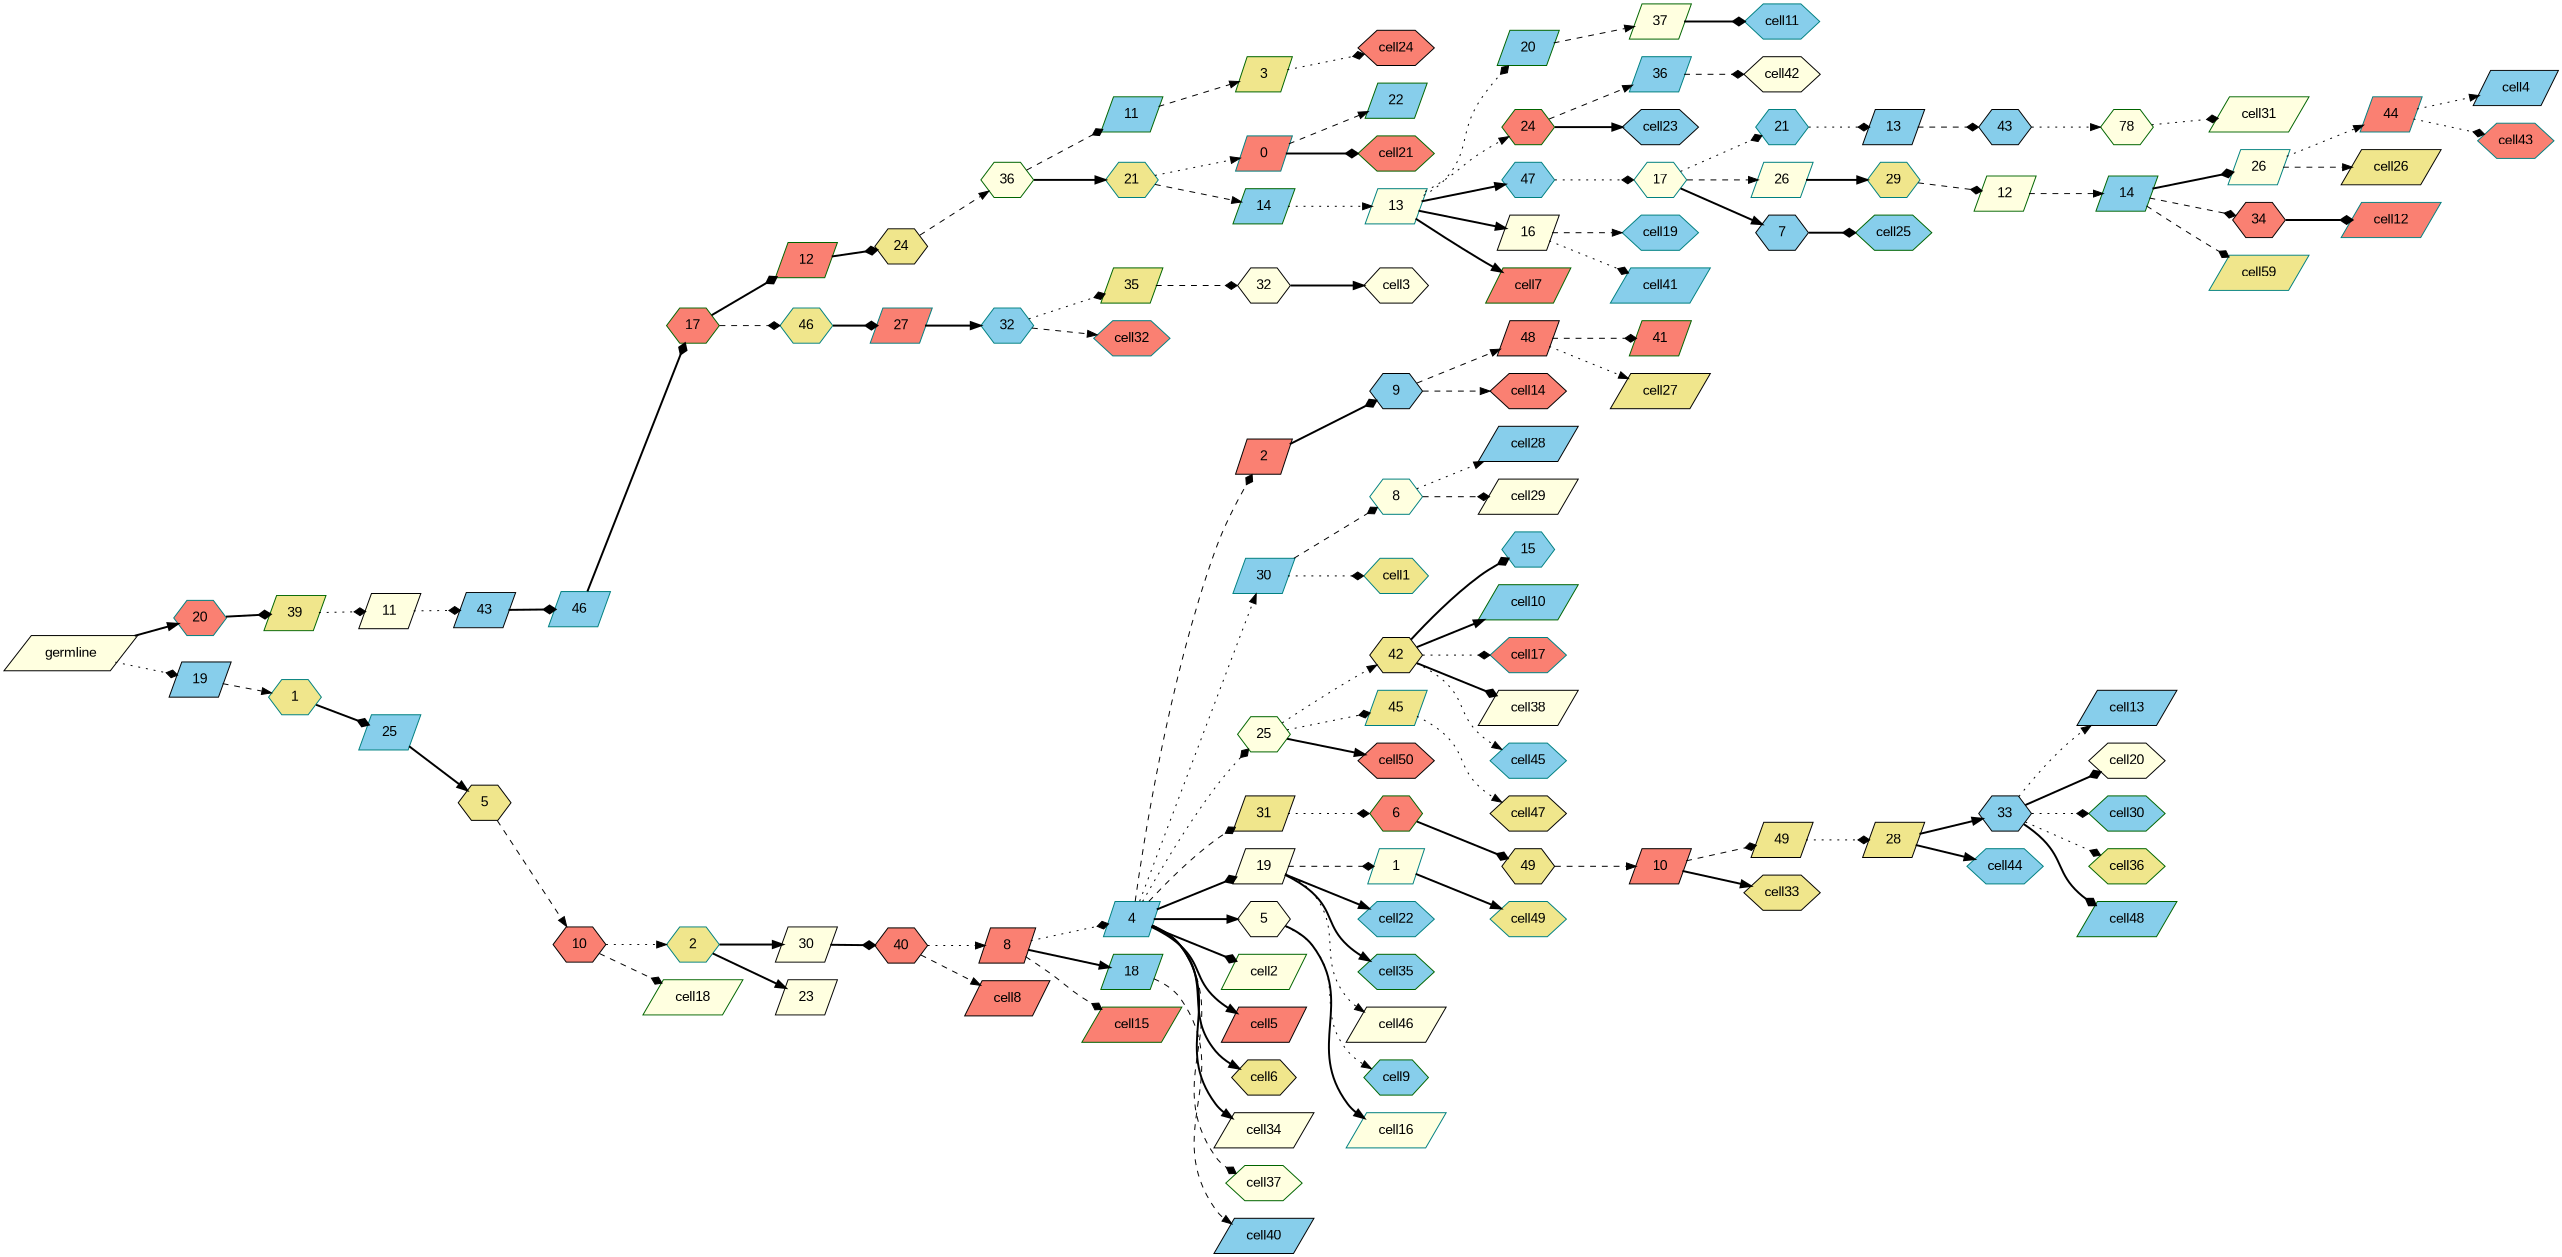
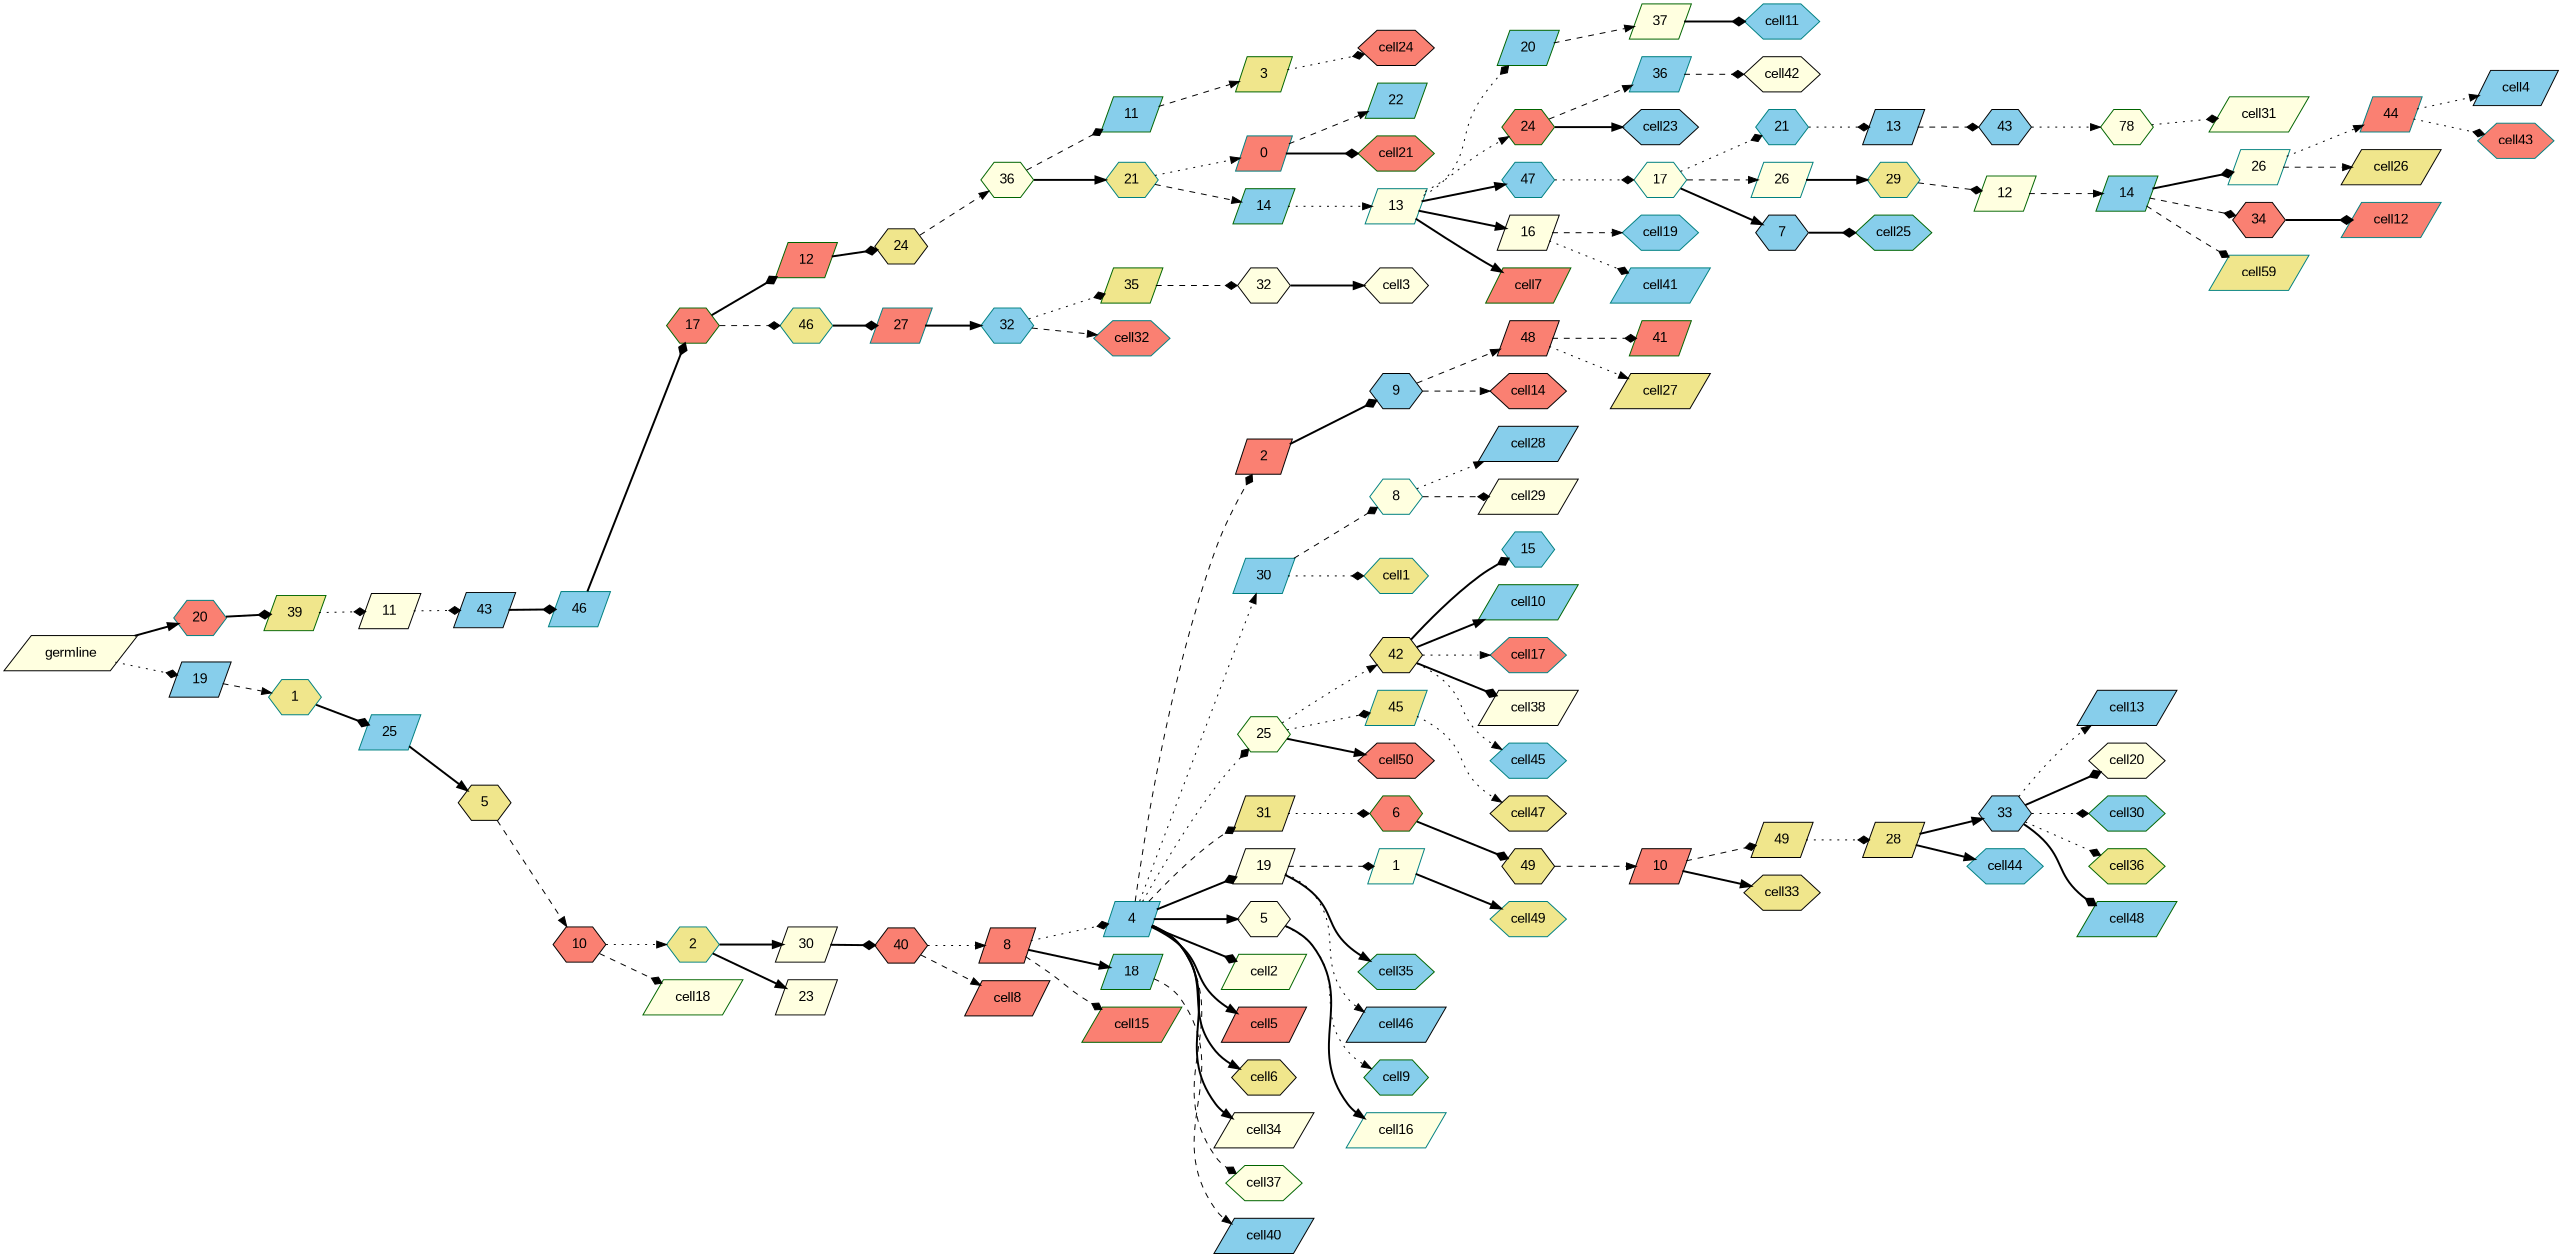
(1451, 655) -> (1451, 655)
(1396, 919) -> none
(1396, 1025) -> (1396, 1025)
